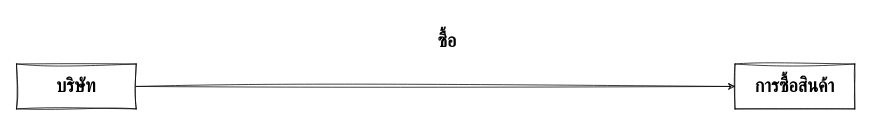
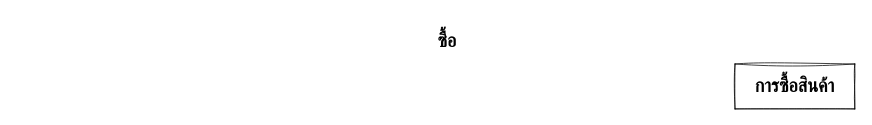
(75, 87) -> none
(396, 87) -> none
